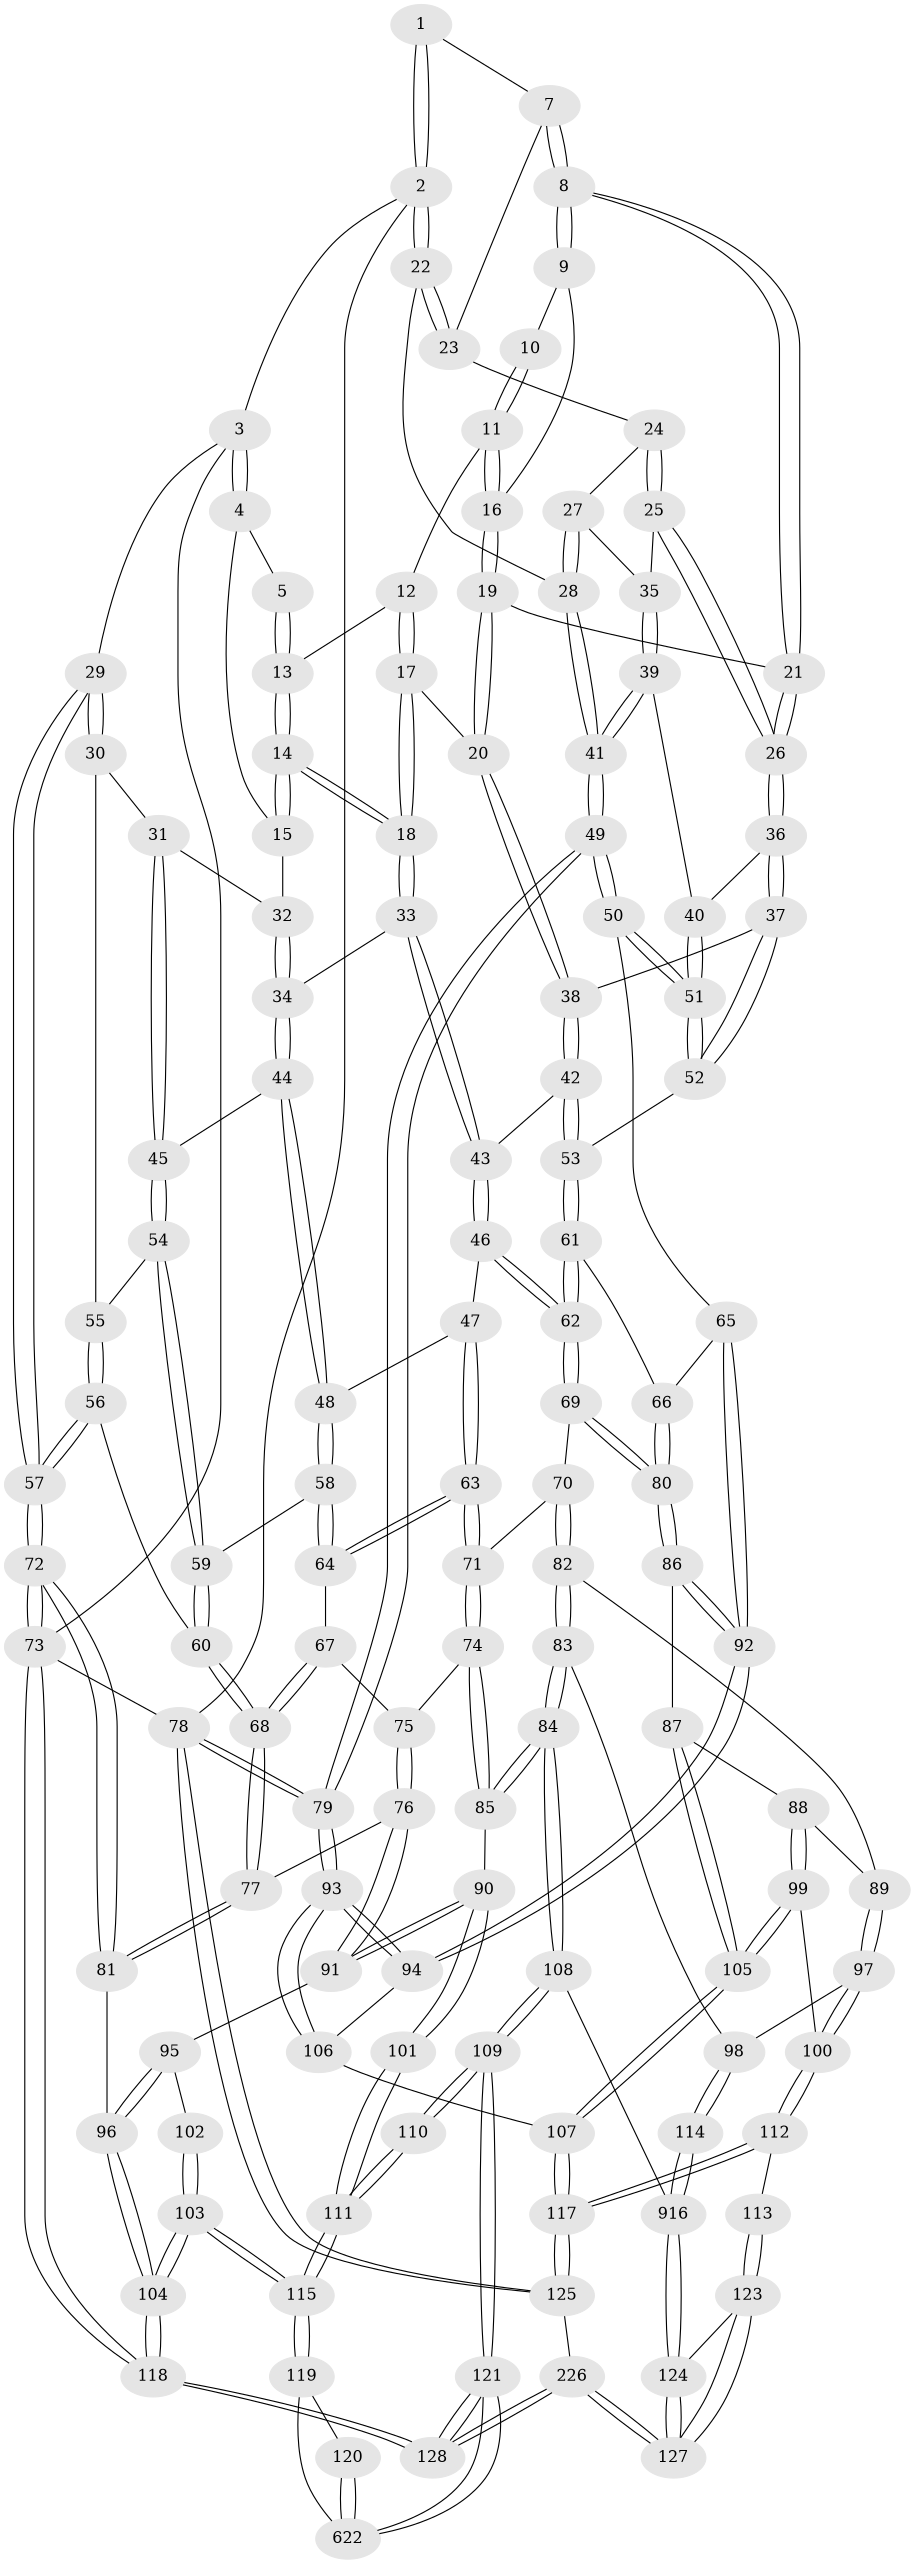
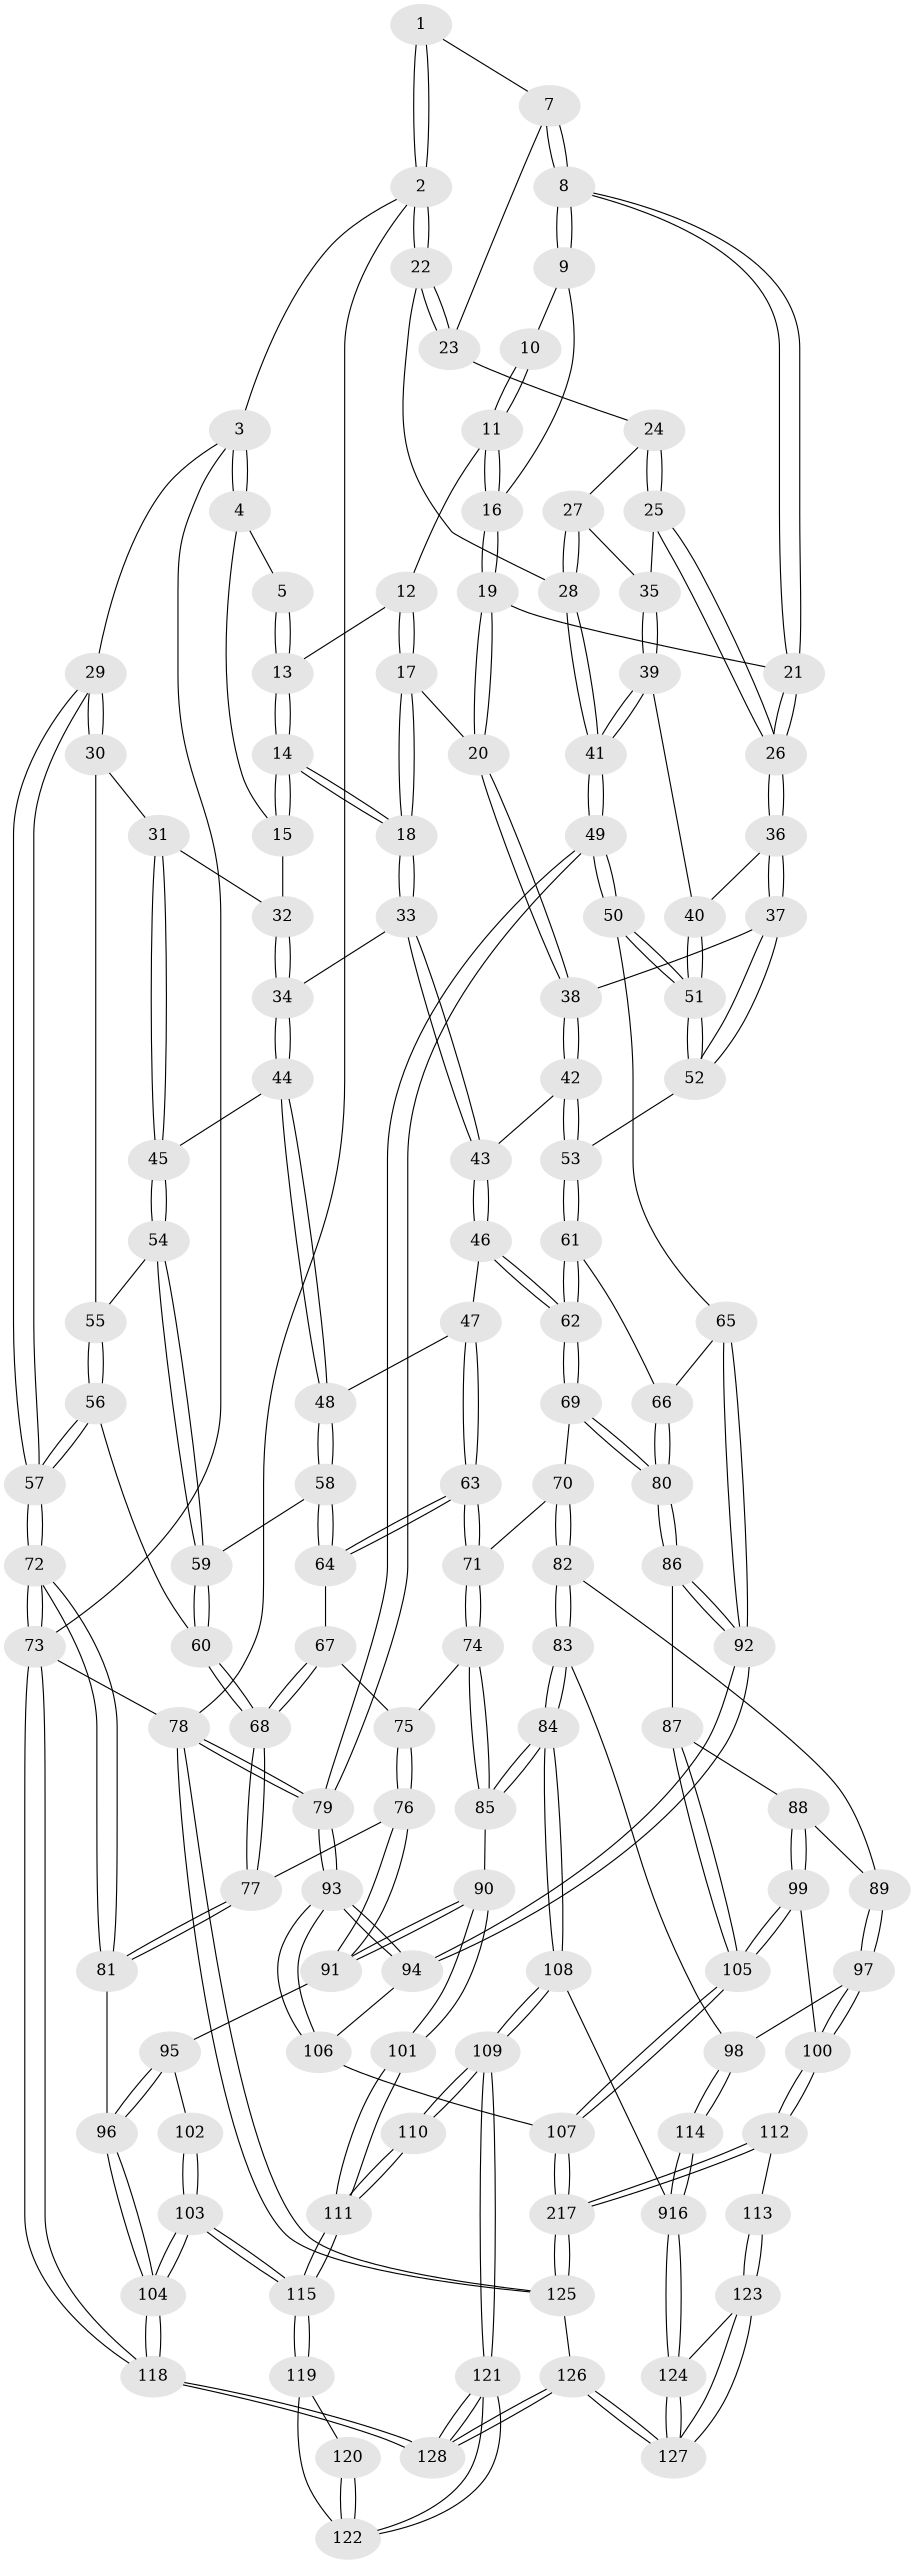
(562, 2214) -> (562, 2214)
(572, 2377) -> (572, 2377)
(348, 2539) -> (348, 2539)
